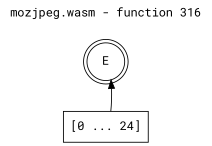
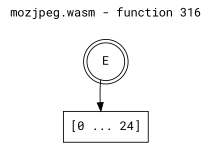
(112, 100) -> (100, 91)
